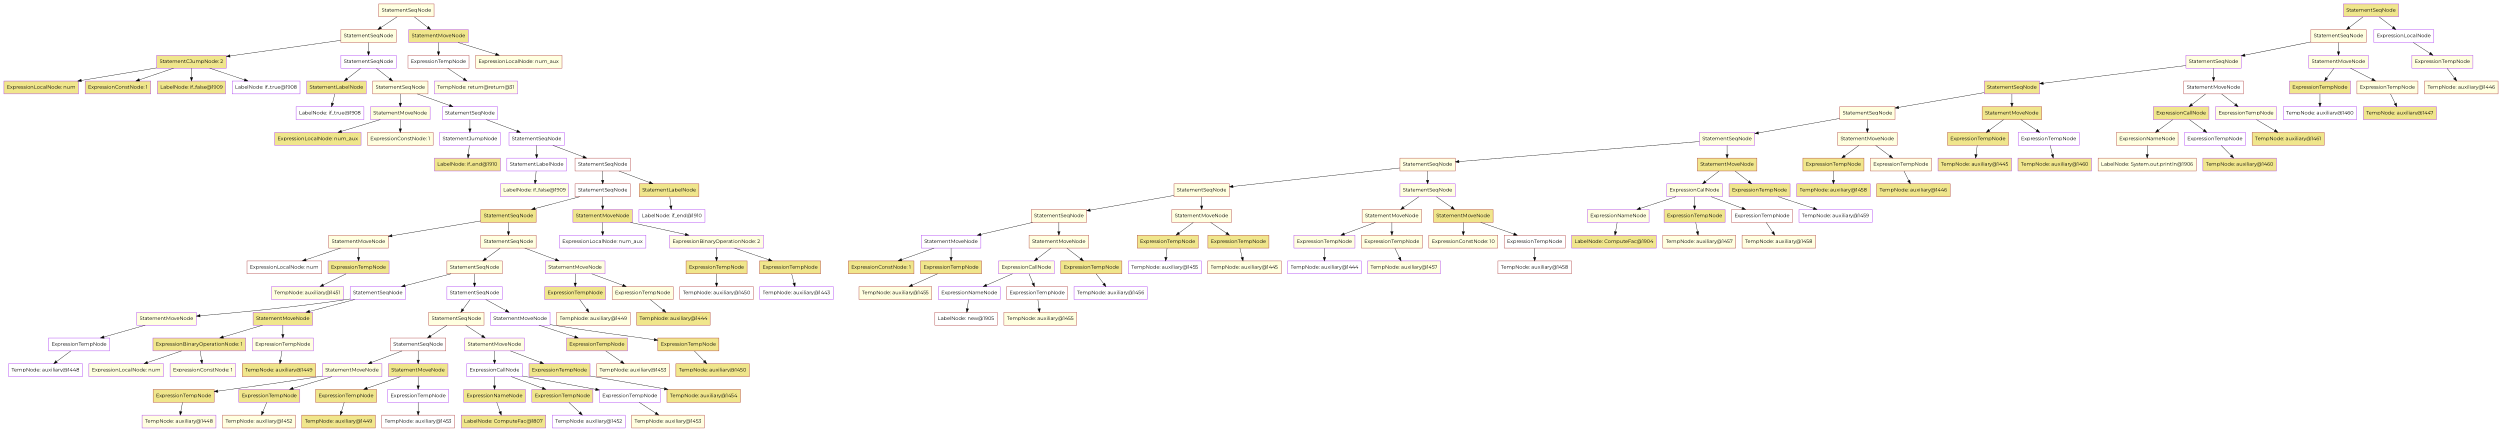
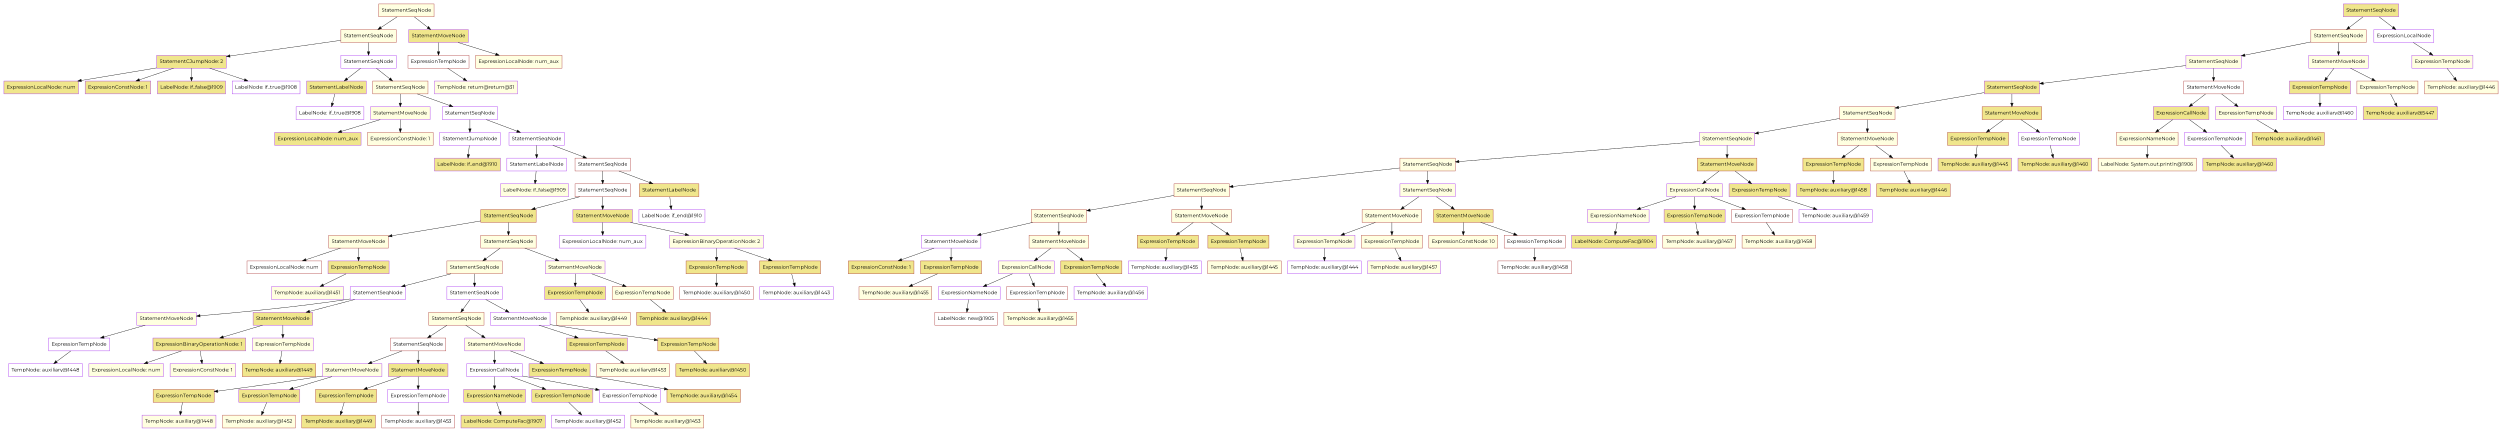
(2400, 113) -> (2400, 113)
(503, 422) -> (503, 422)
